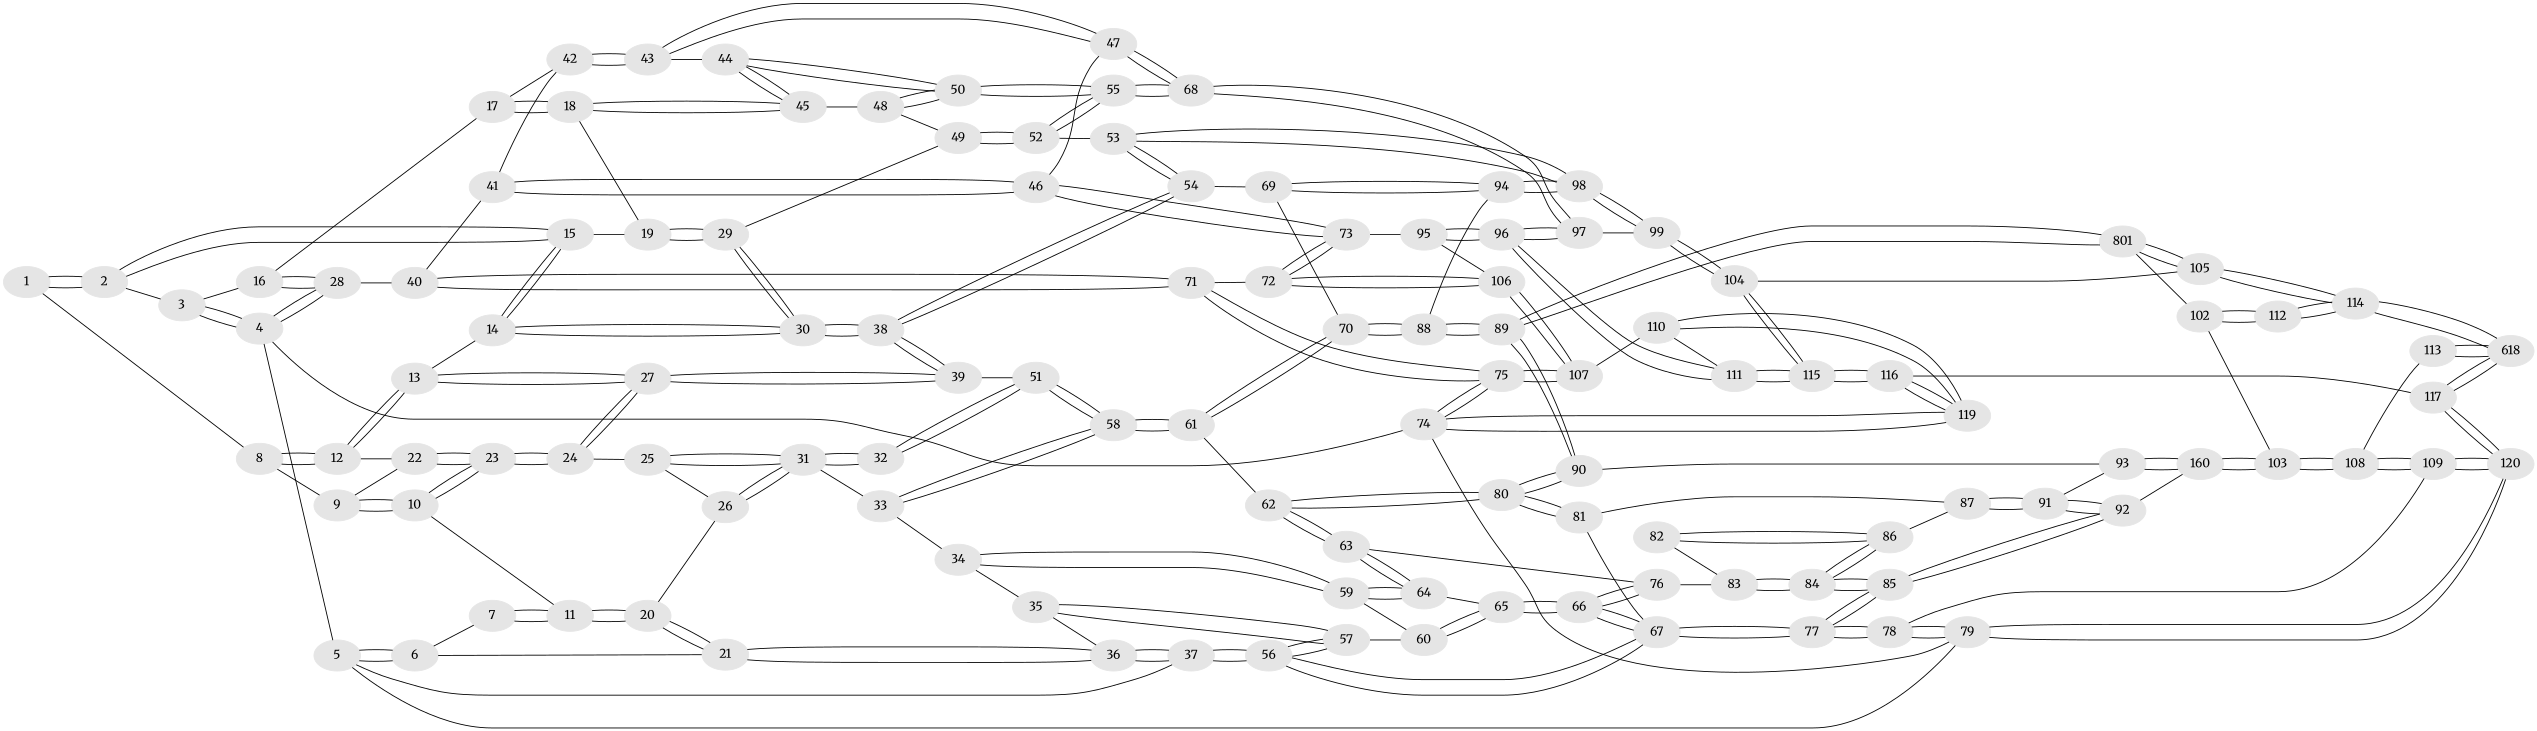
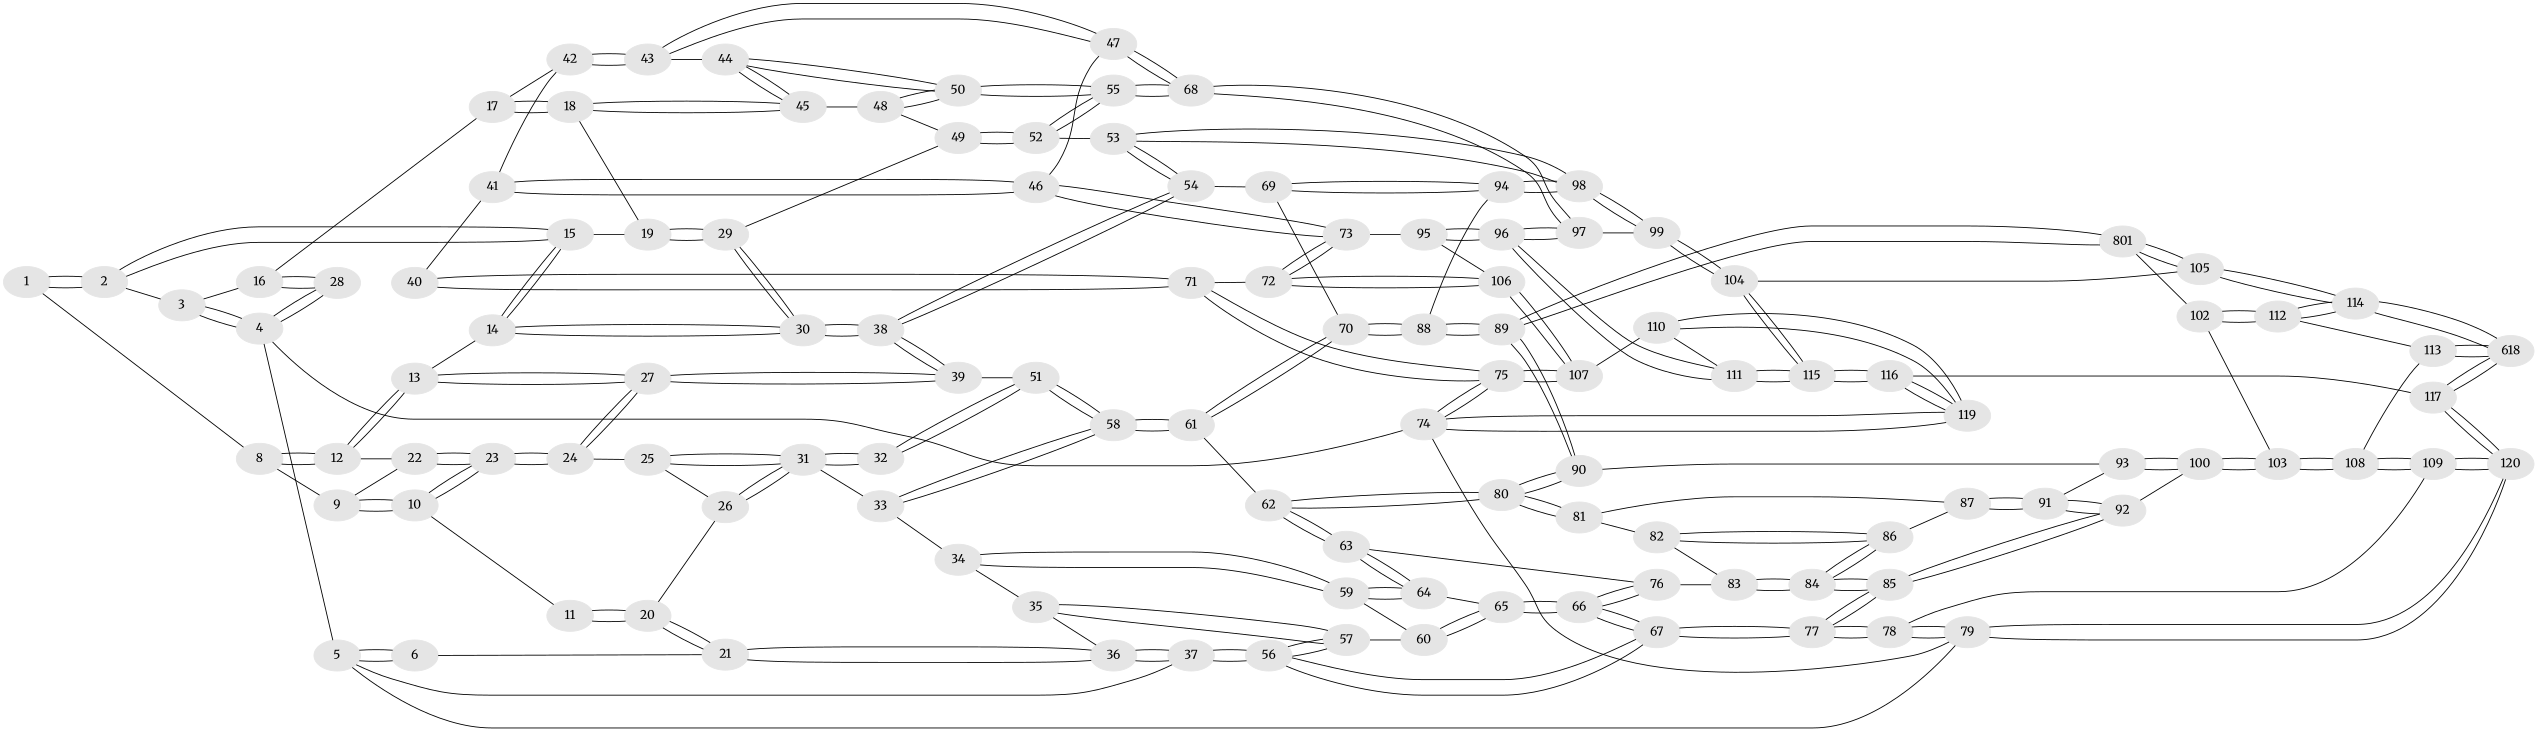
(376, 283) -> none
none -> (2355, 334)
(2200, 464) -> (2200, 464)
(1610, 573) -> (1618, 527)
(492, 616) -> none
